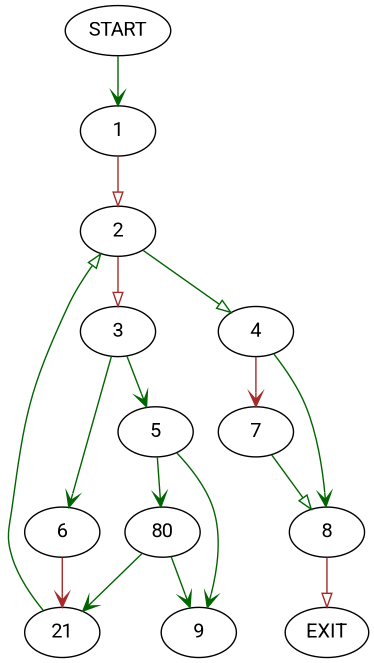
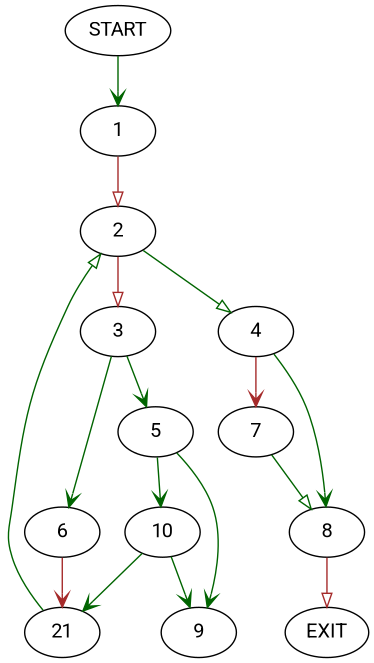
(163, 532) -> (163, 532)
